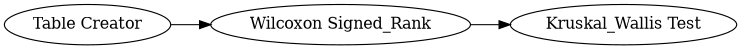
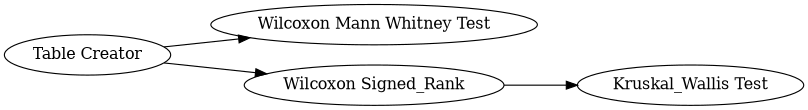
none -> (374, 25)
